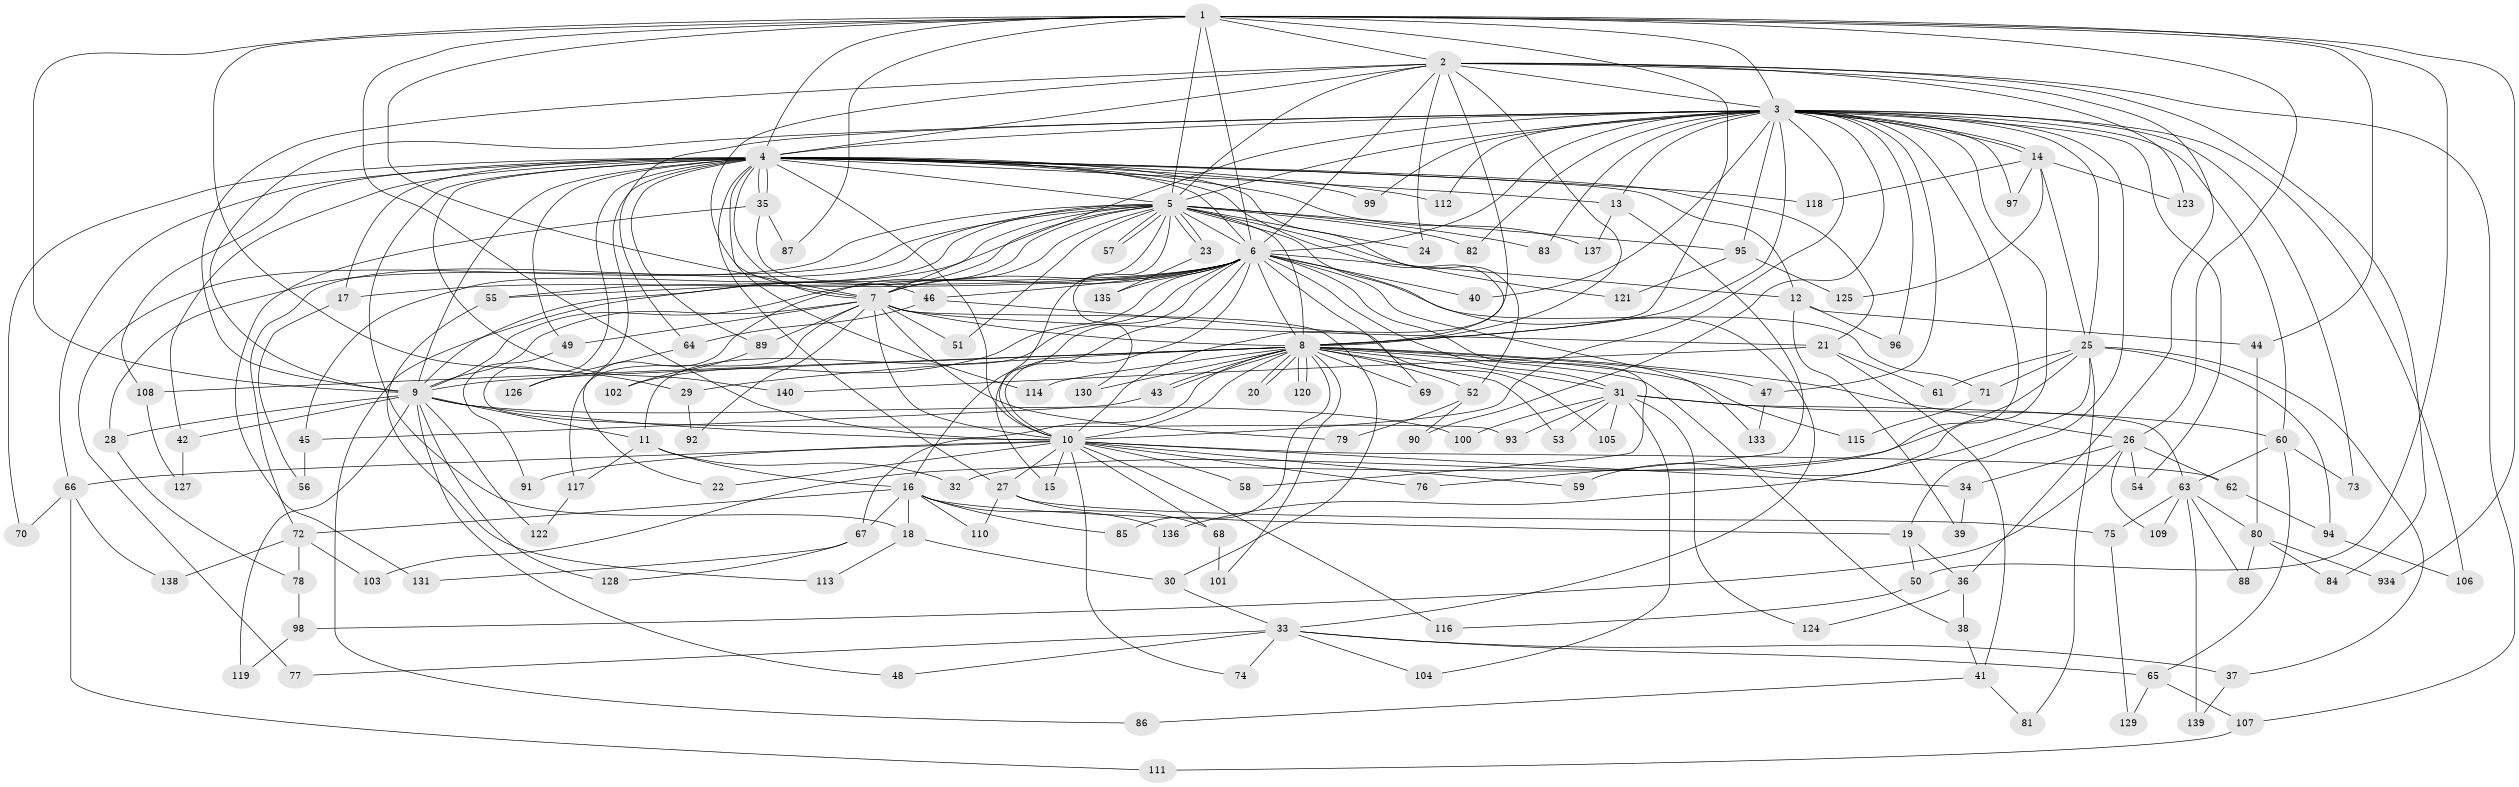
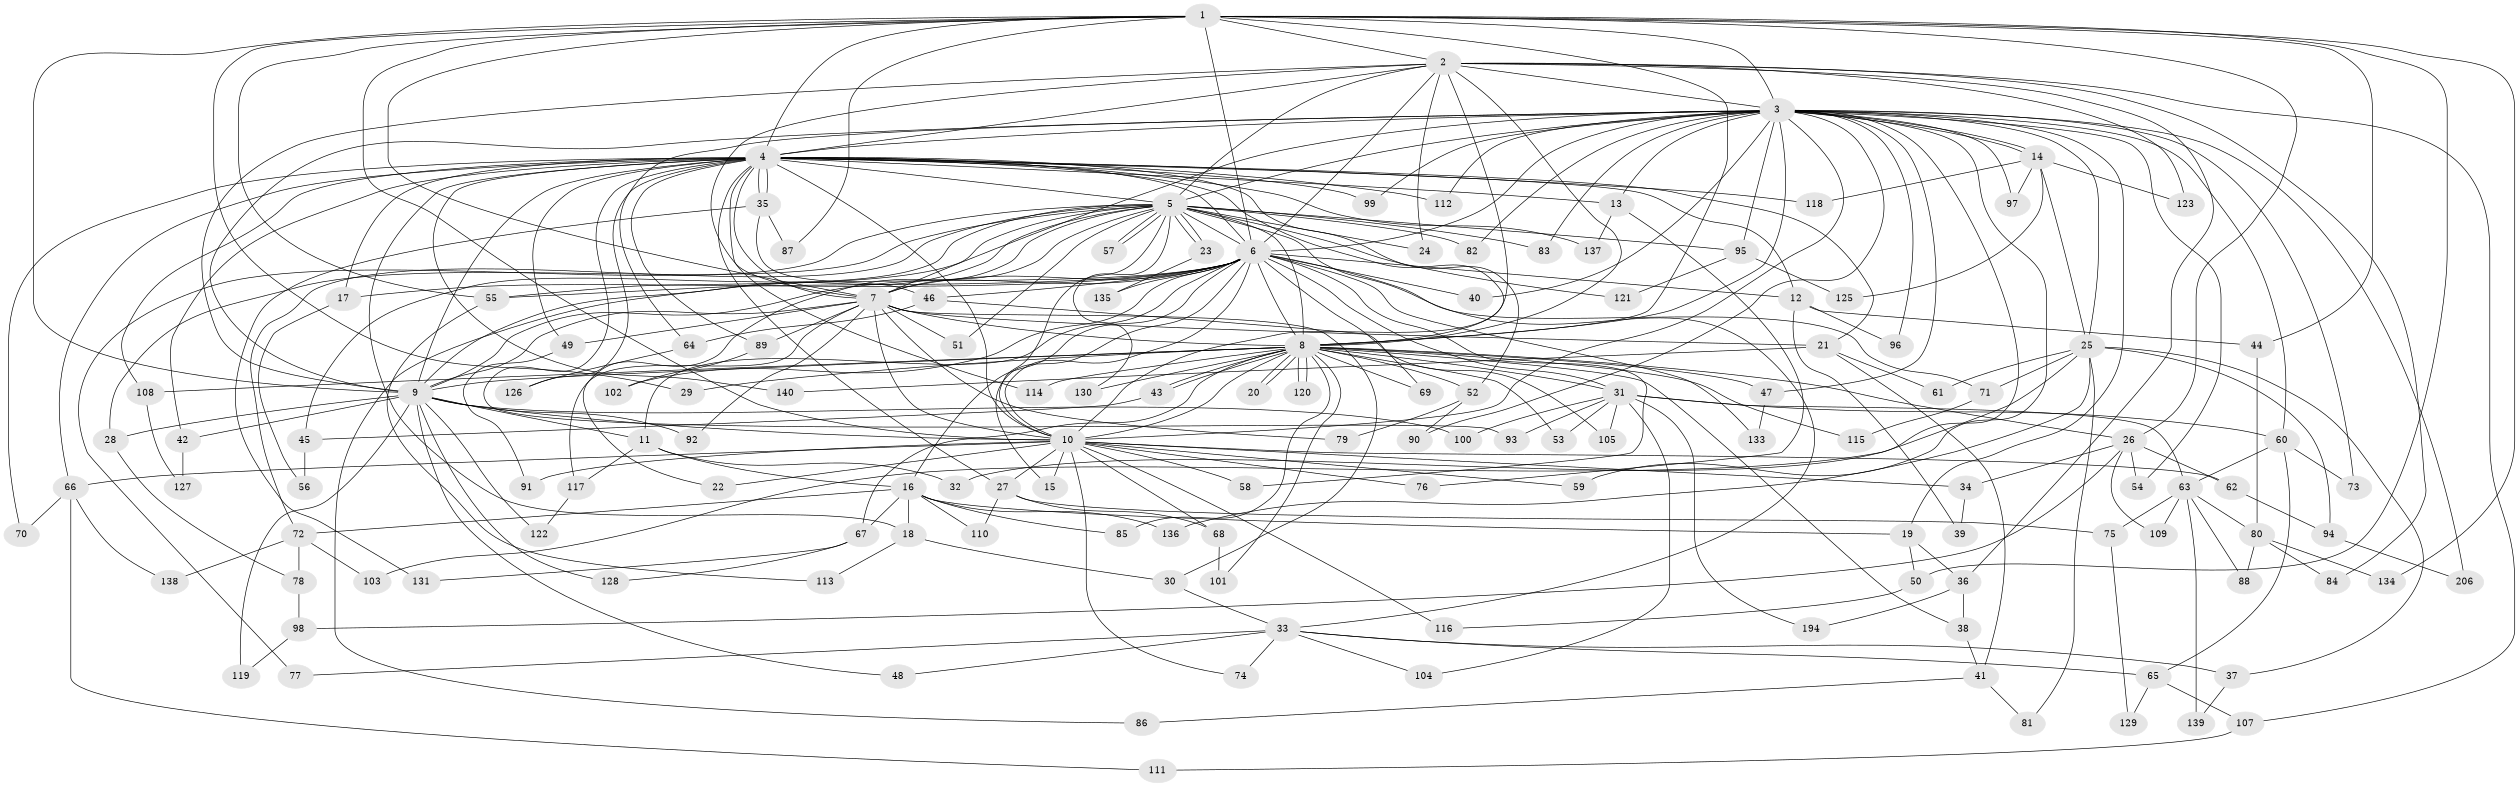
(1187, 110) -> (492, 38)
(690, 417) -> (612, 417)
(2387, 582) -> (2387, 582)
(2465, 582) -> (2465, 582)
(1811, 629) -> (1811, 629)
